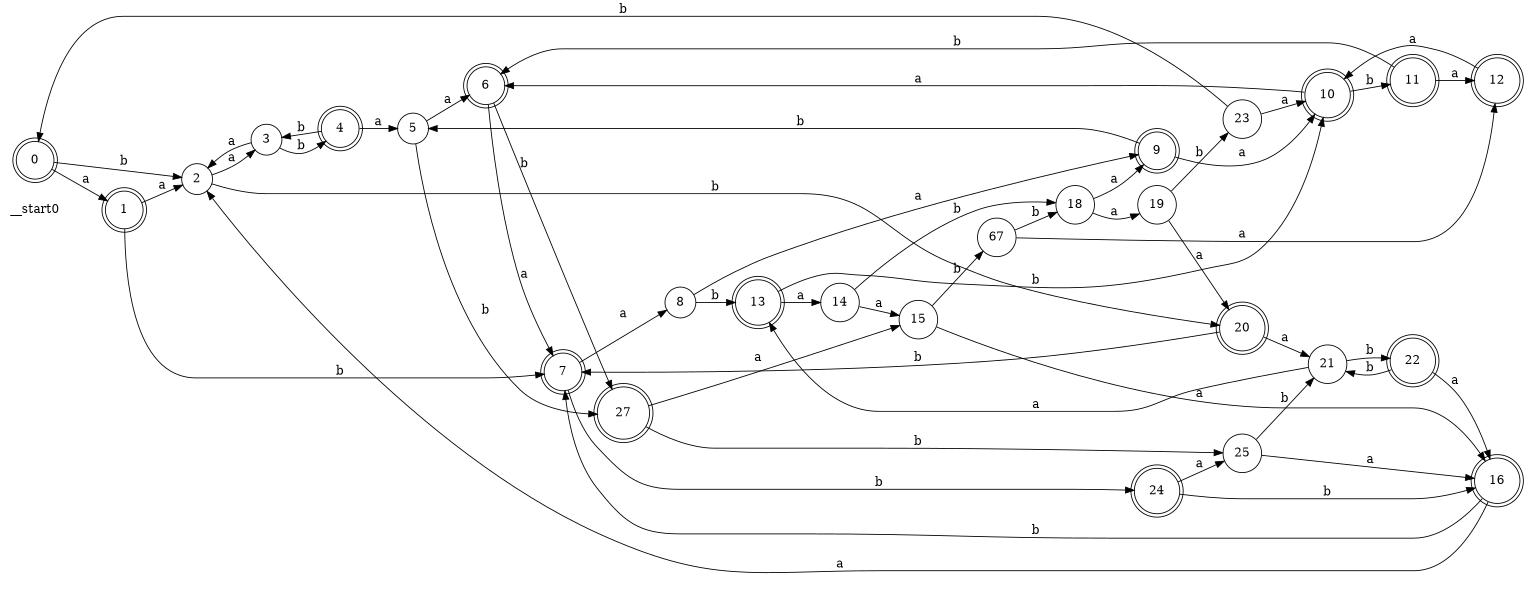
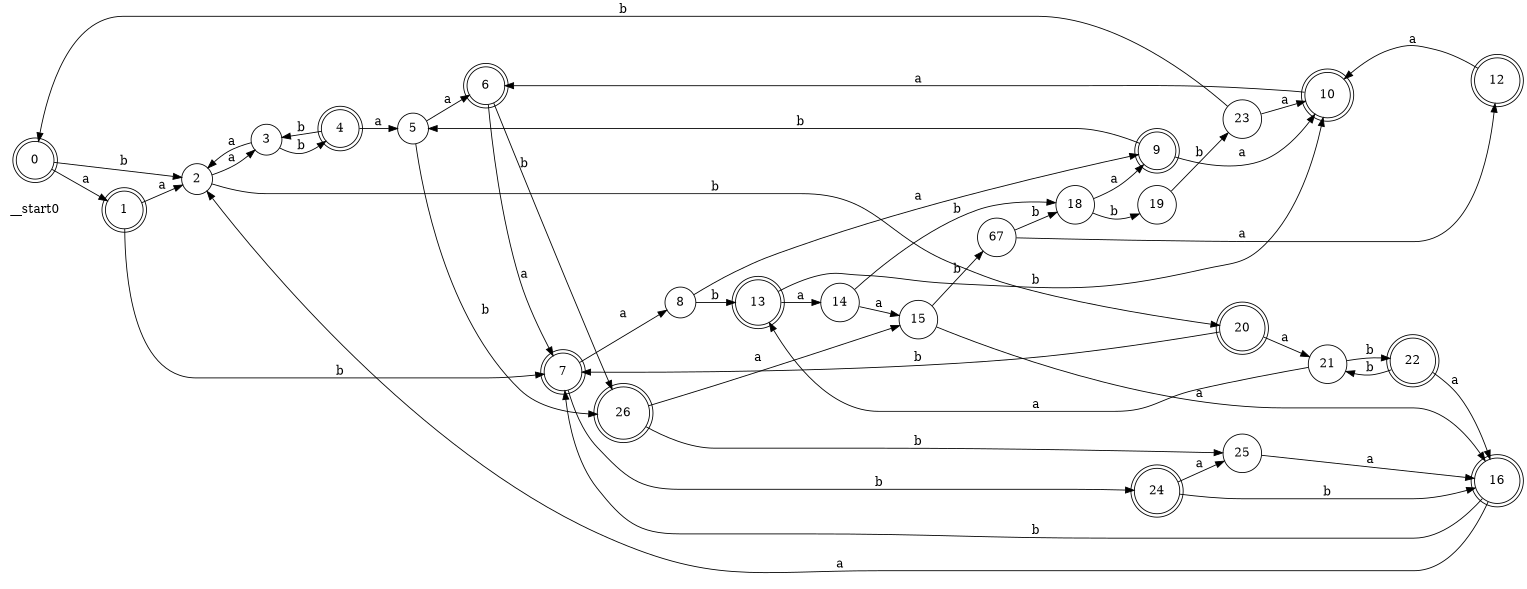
(1413, 81) -> none
(1114, 212) -> (1114, 212)
(1196, 262) -> none
(623, 413) -> (623, 413)
(1281, 413) -> none
